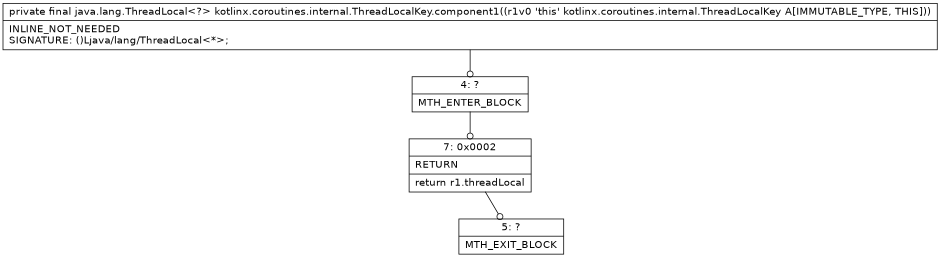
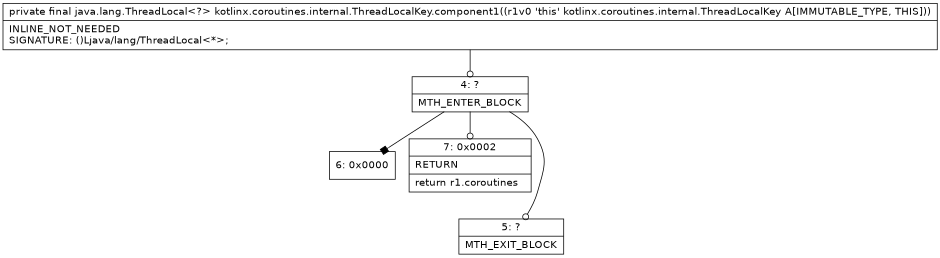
none -> (362, 165)
(470, 183) -> (467, 183)
(492, 203) -> (544, 158)
